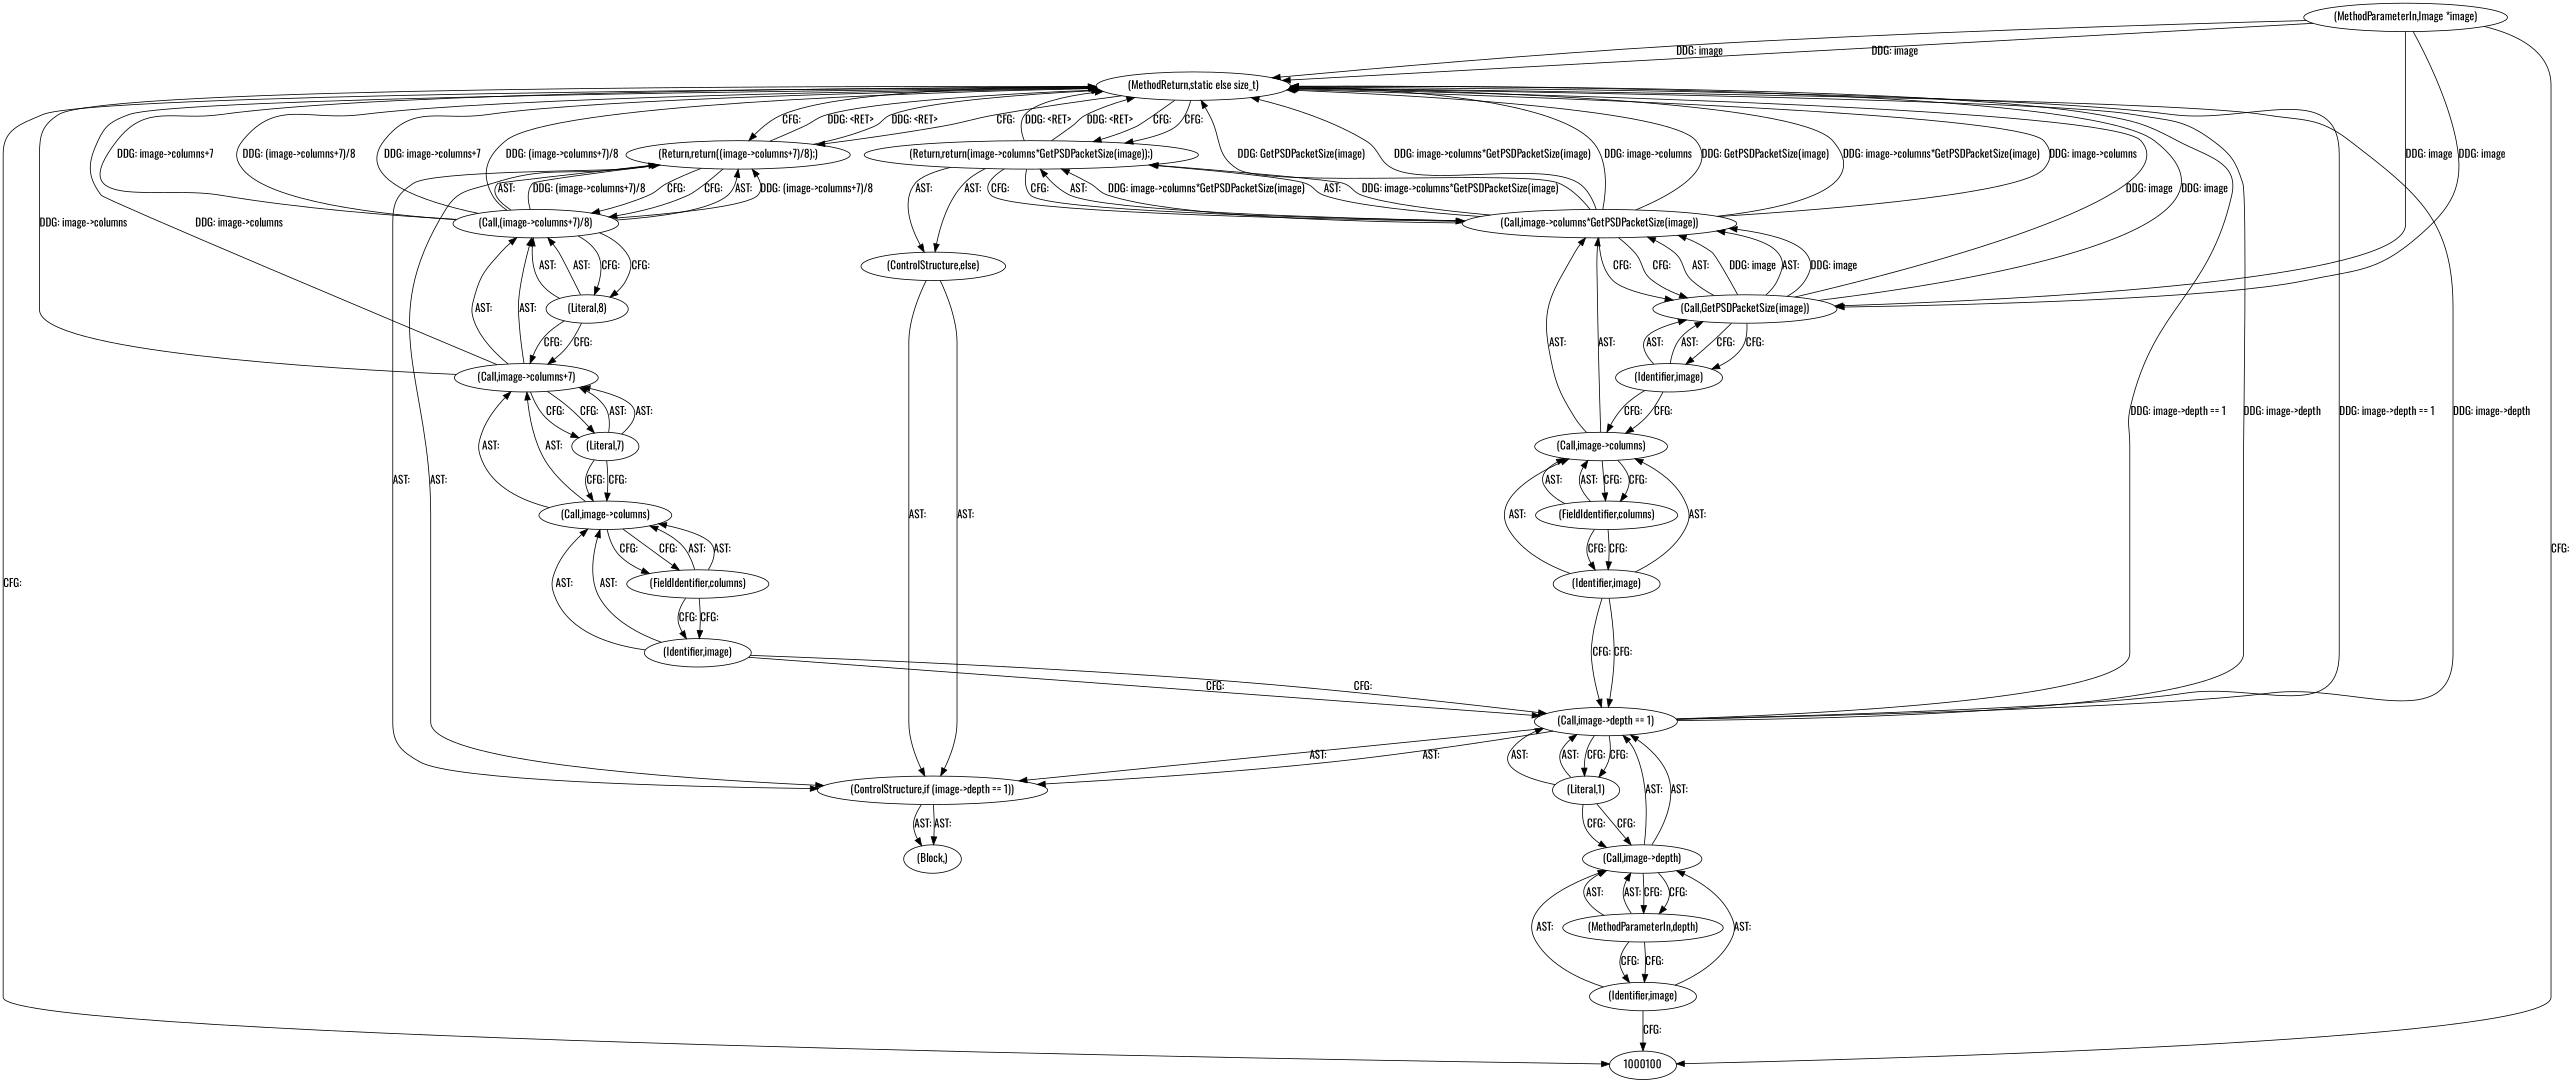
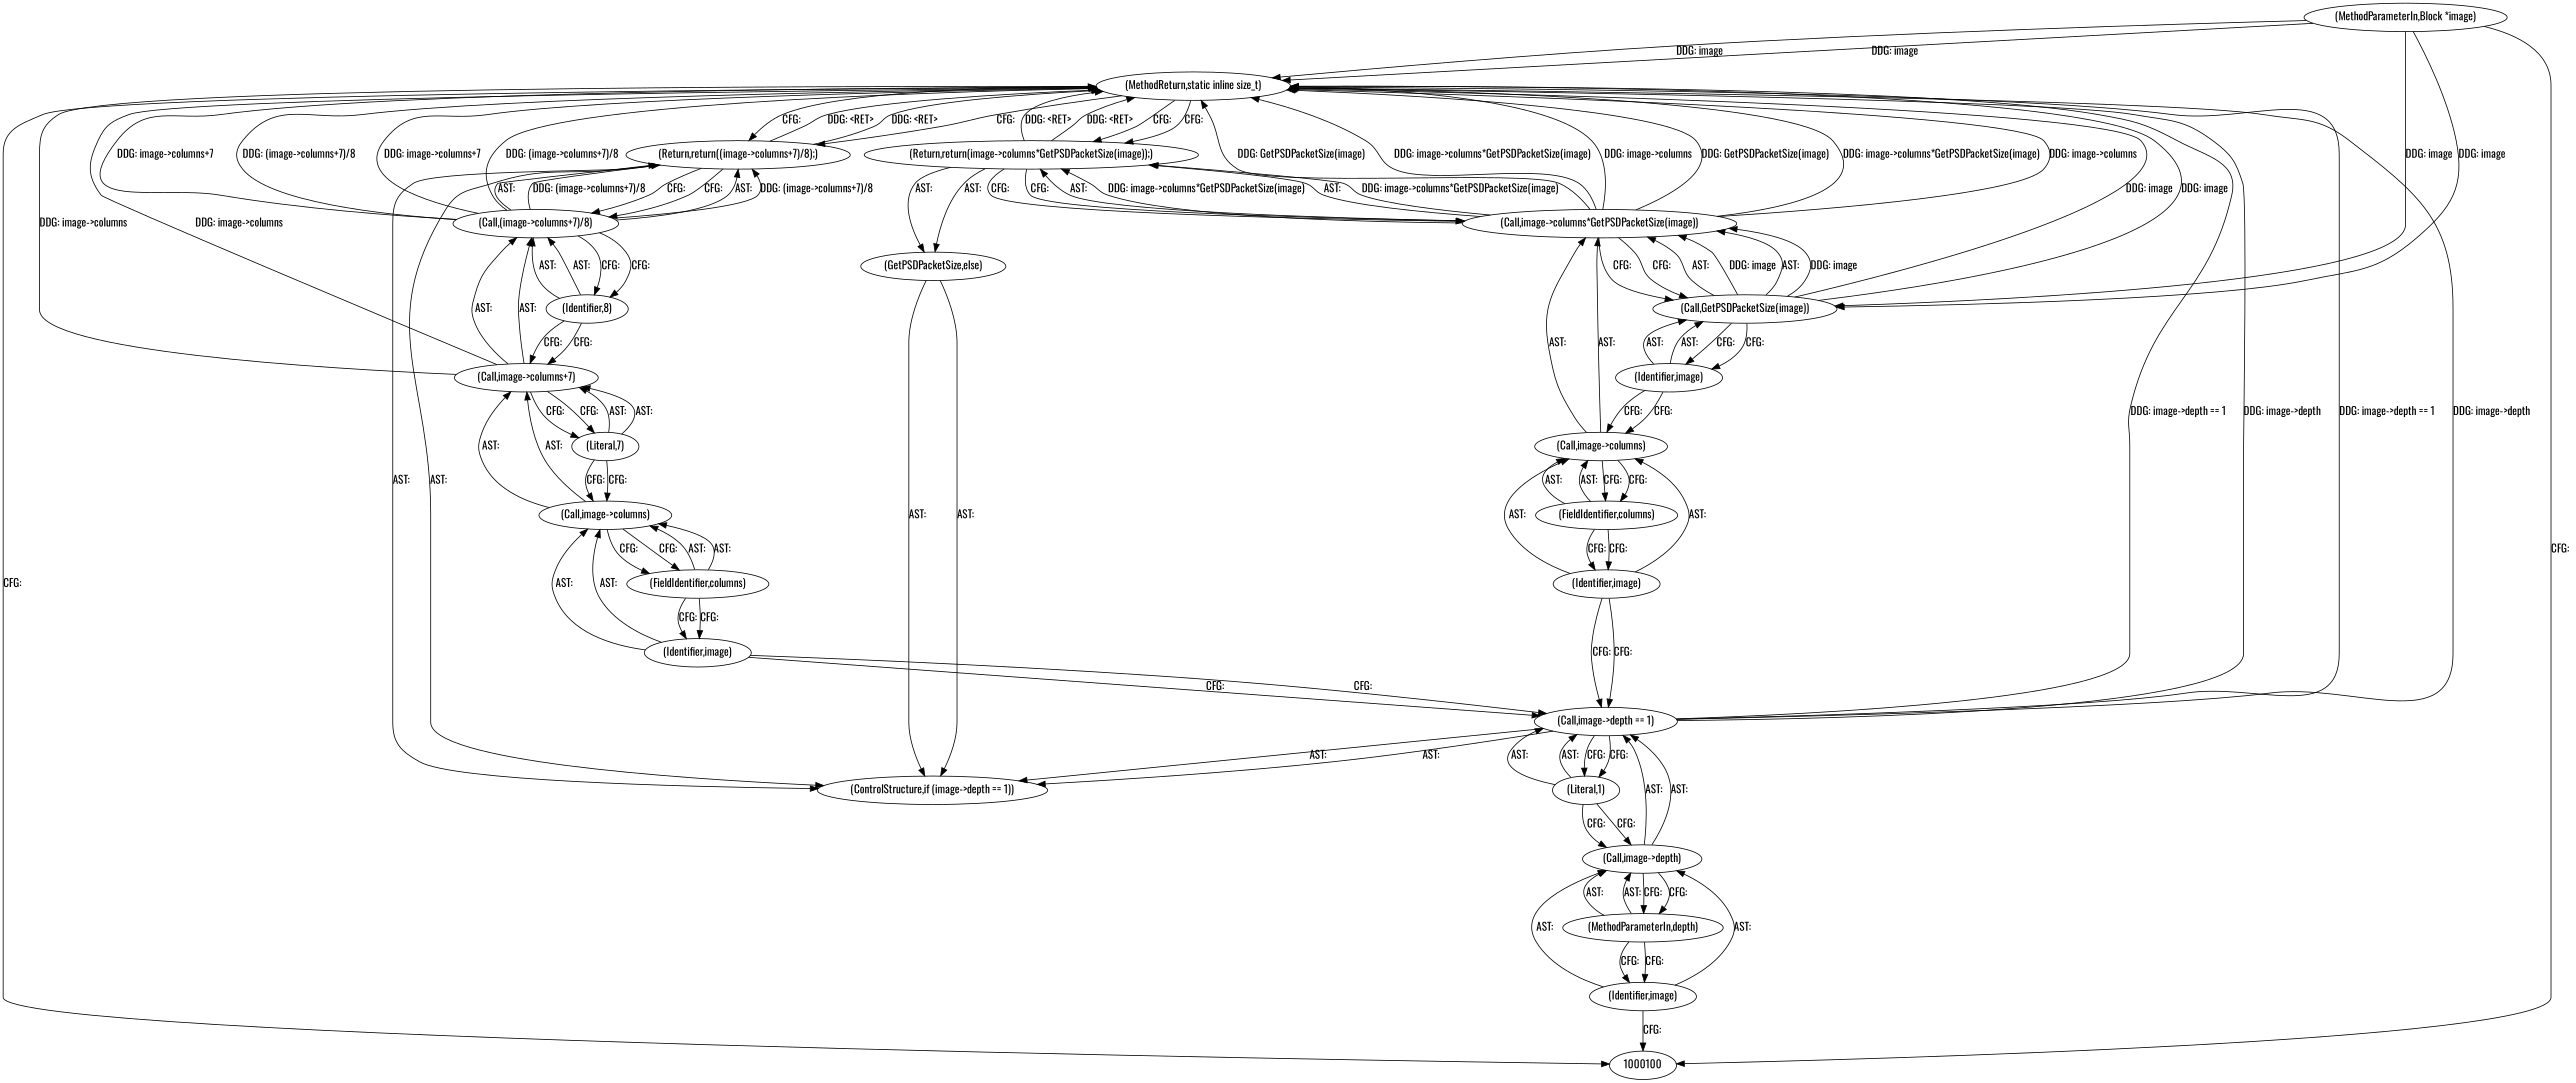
(2406, 17) -> (2406, 17)
(1193, 86) -> (1193, 86)
(933, 266) -> (933, 266)
(587, 309) -> (587, 309)
(933, 859) -> none
